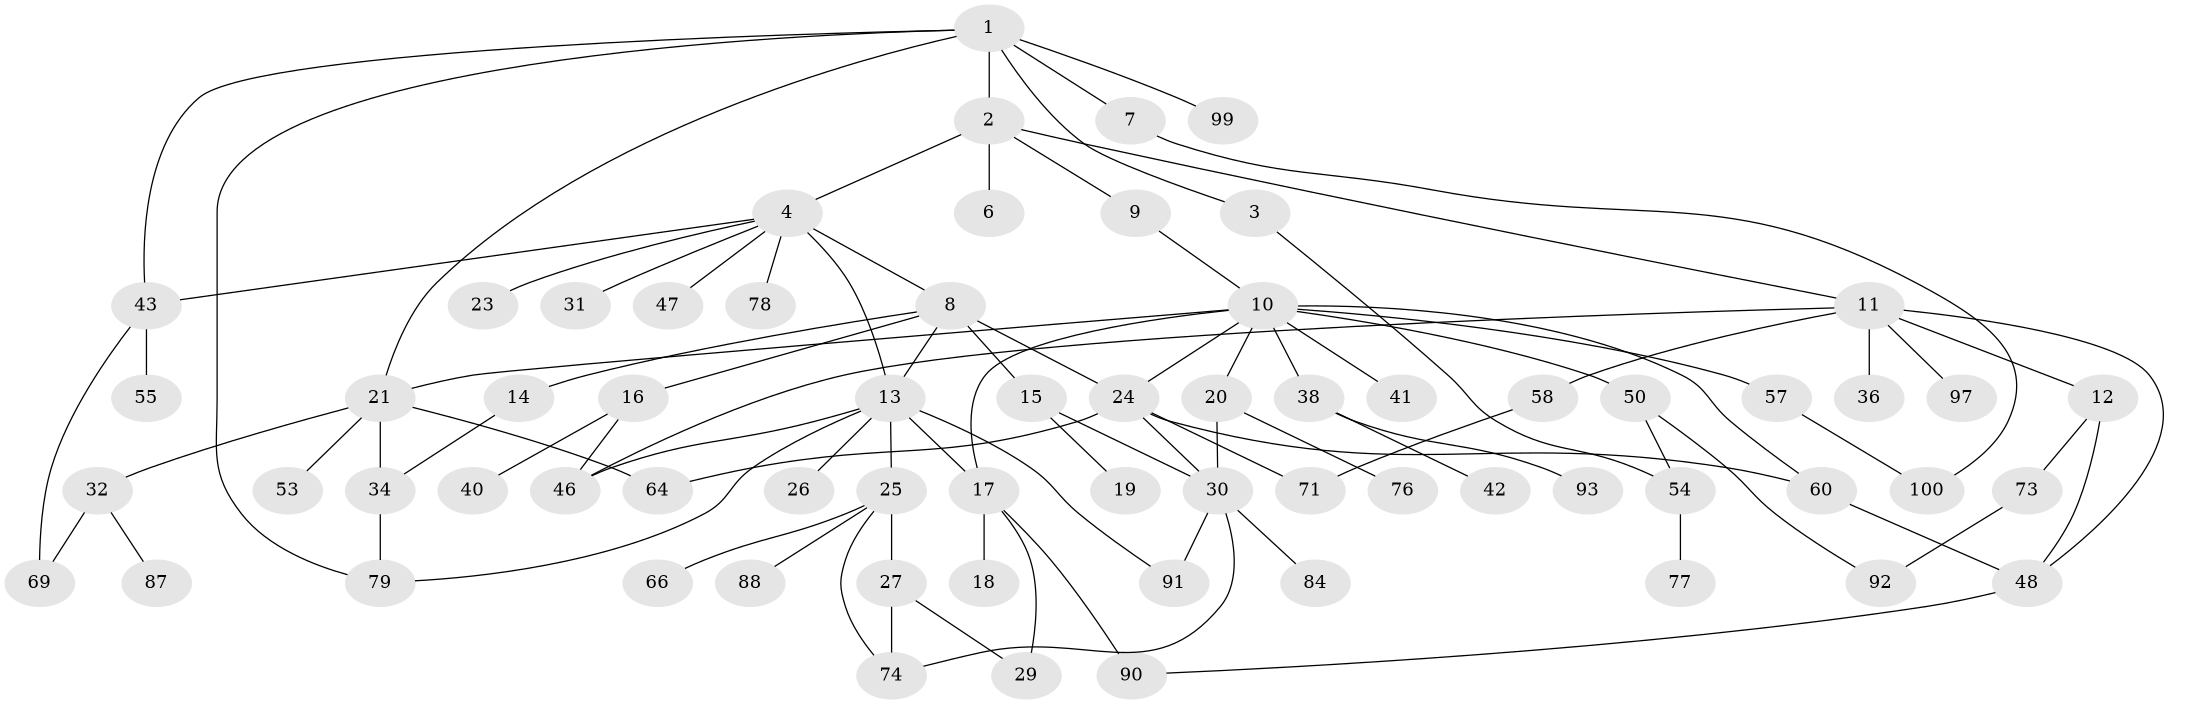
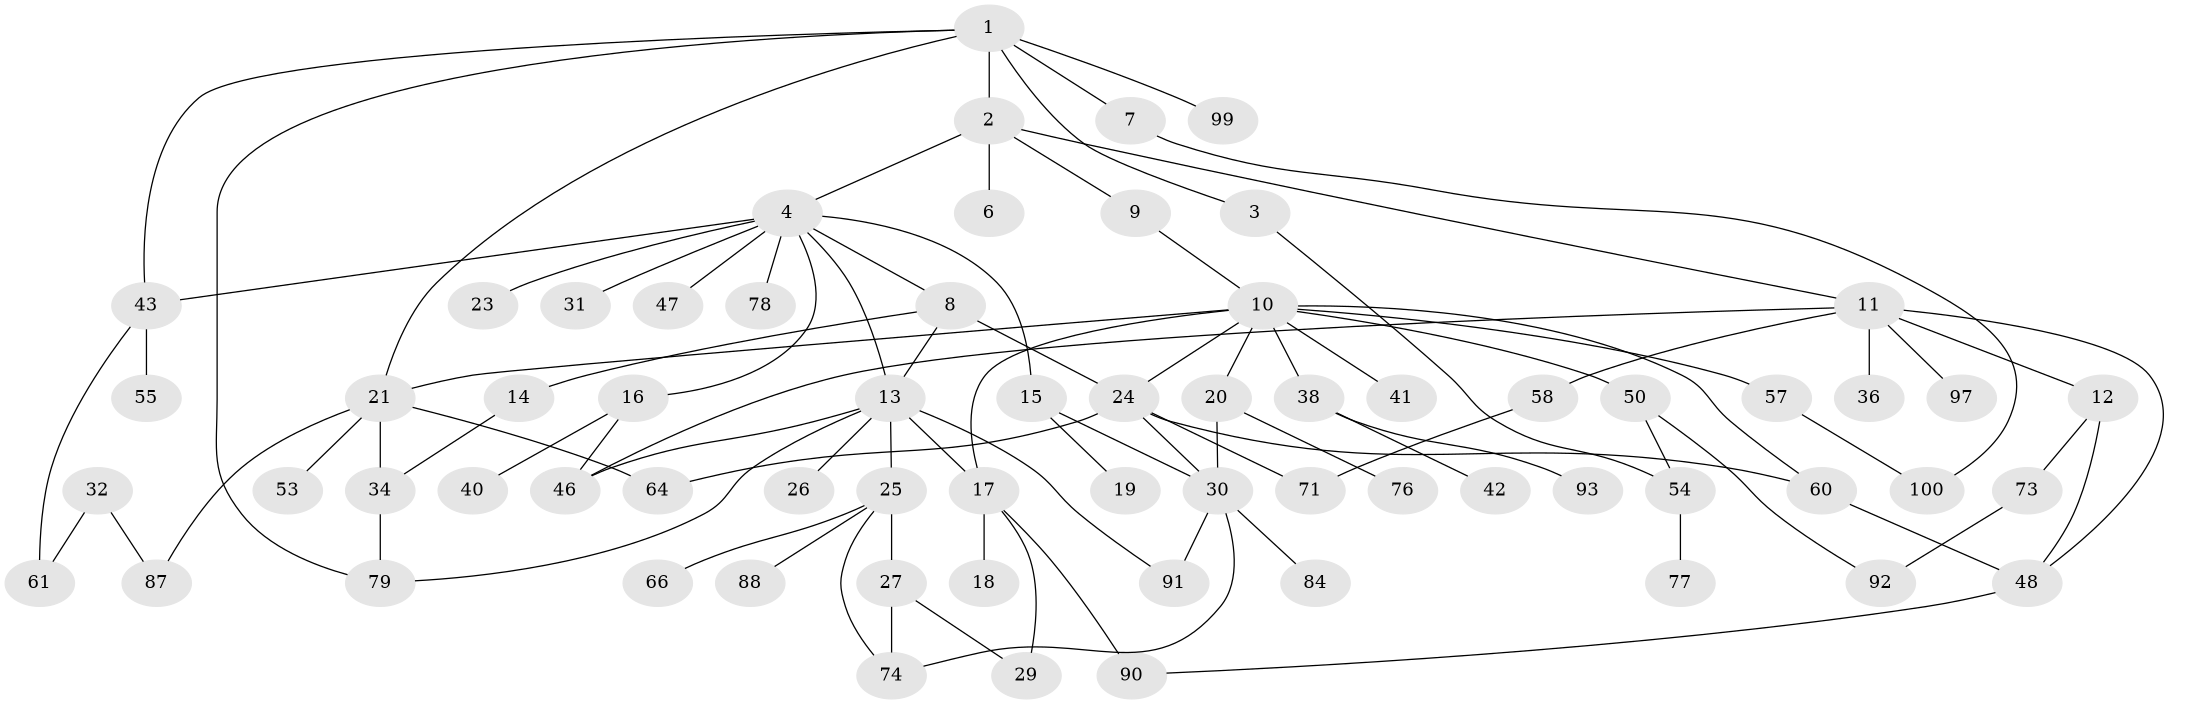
(985, 346) -> (961, 256)
(779, 356) -> (776, 359)
(236, 440) -> (243, 466)
(40, 583) -> (40, 583)
